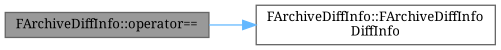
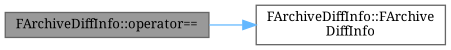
(376, 25) -> (351, 25)
